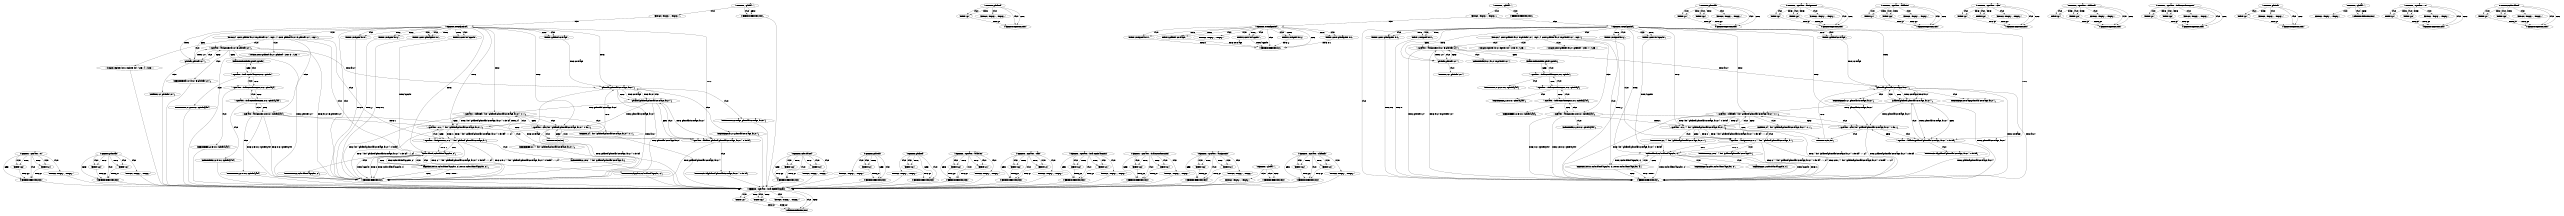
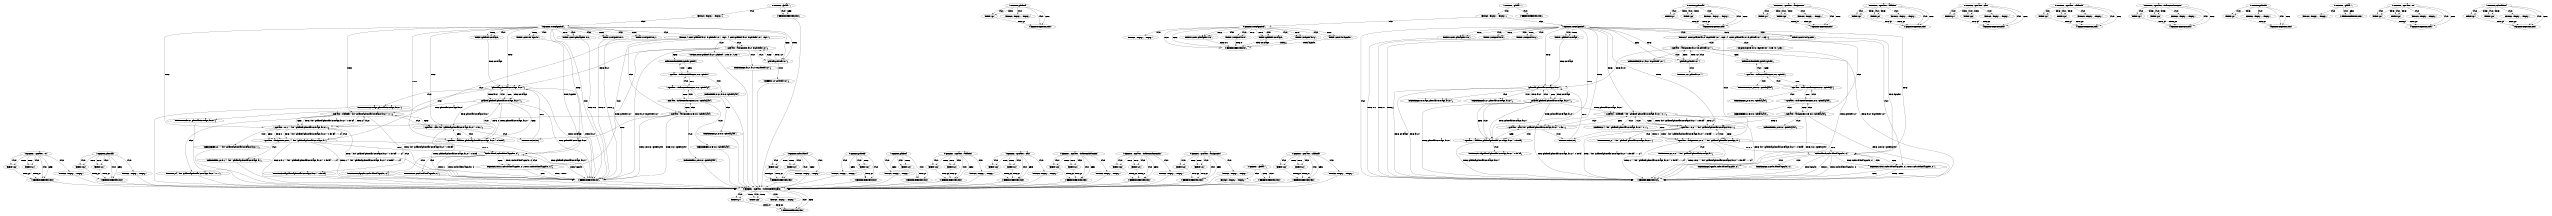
(1572, 48) -> none
(130, 68) -> none
